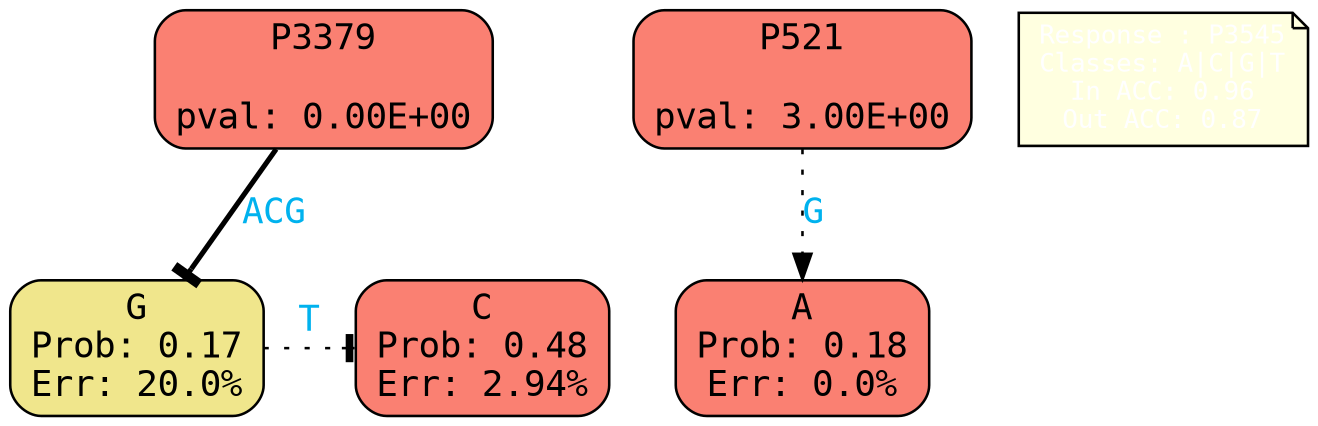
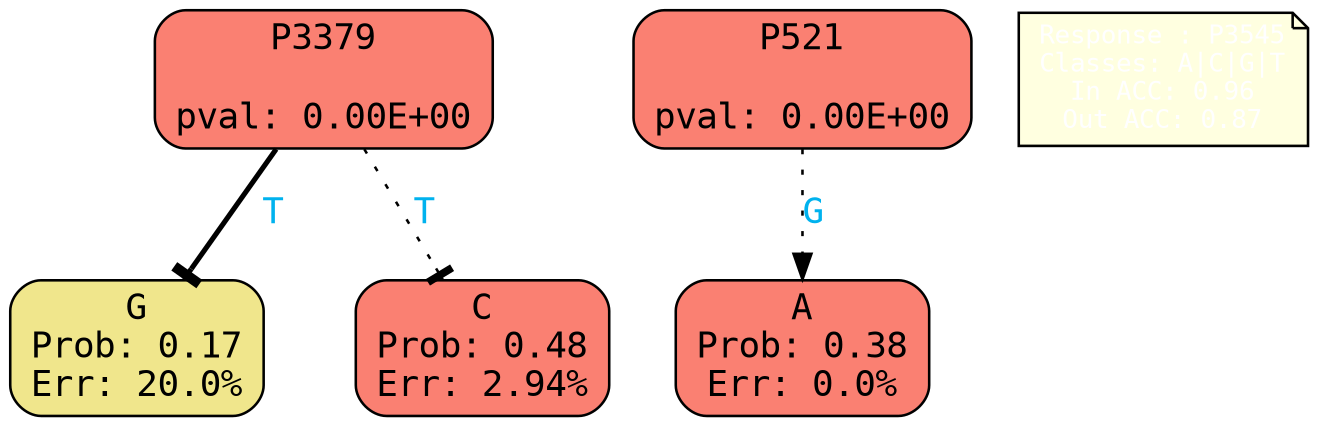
(802, 79) -> (802, 79)
(274, 214) -> (274, 214)
(302, 348) -> (400, 209)
(802, 348) -> (802, 348)
